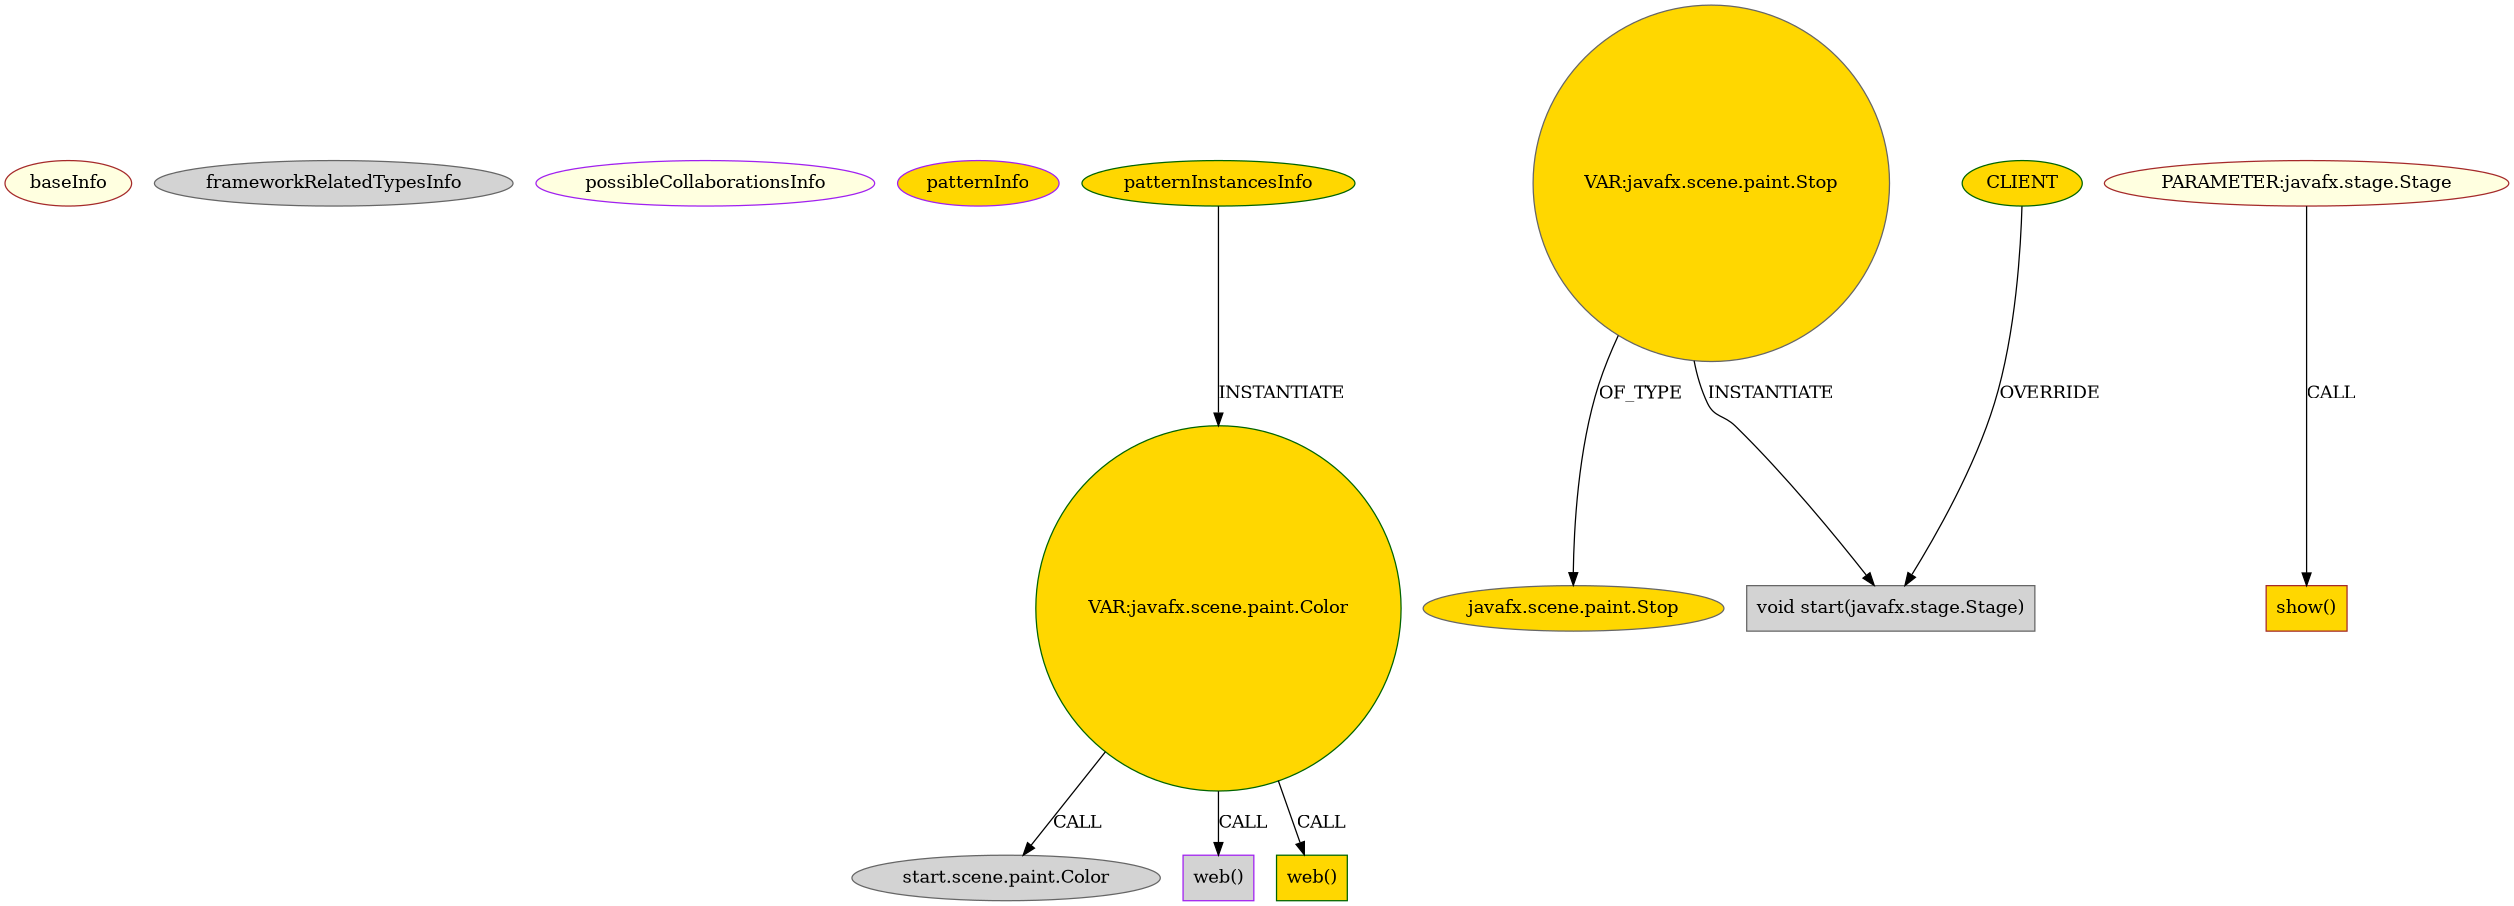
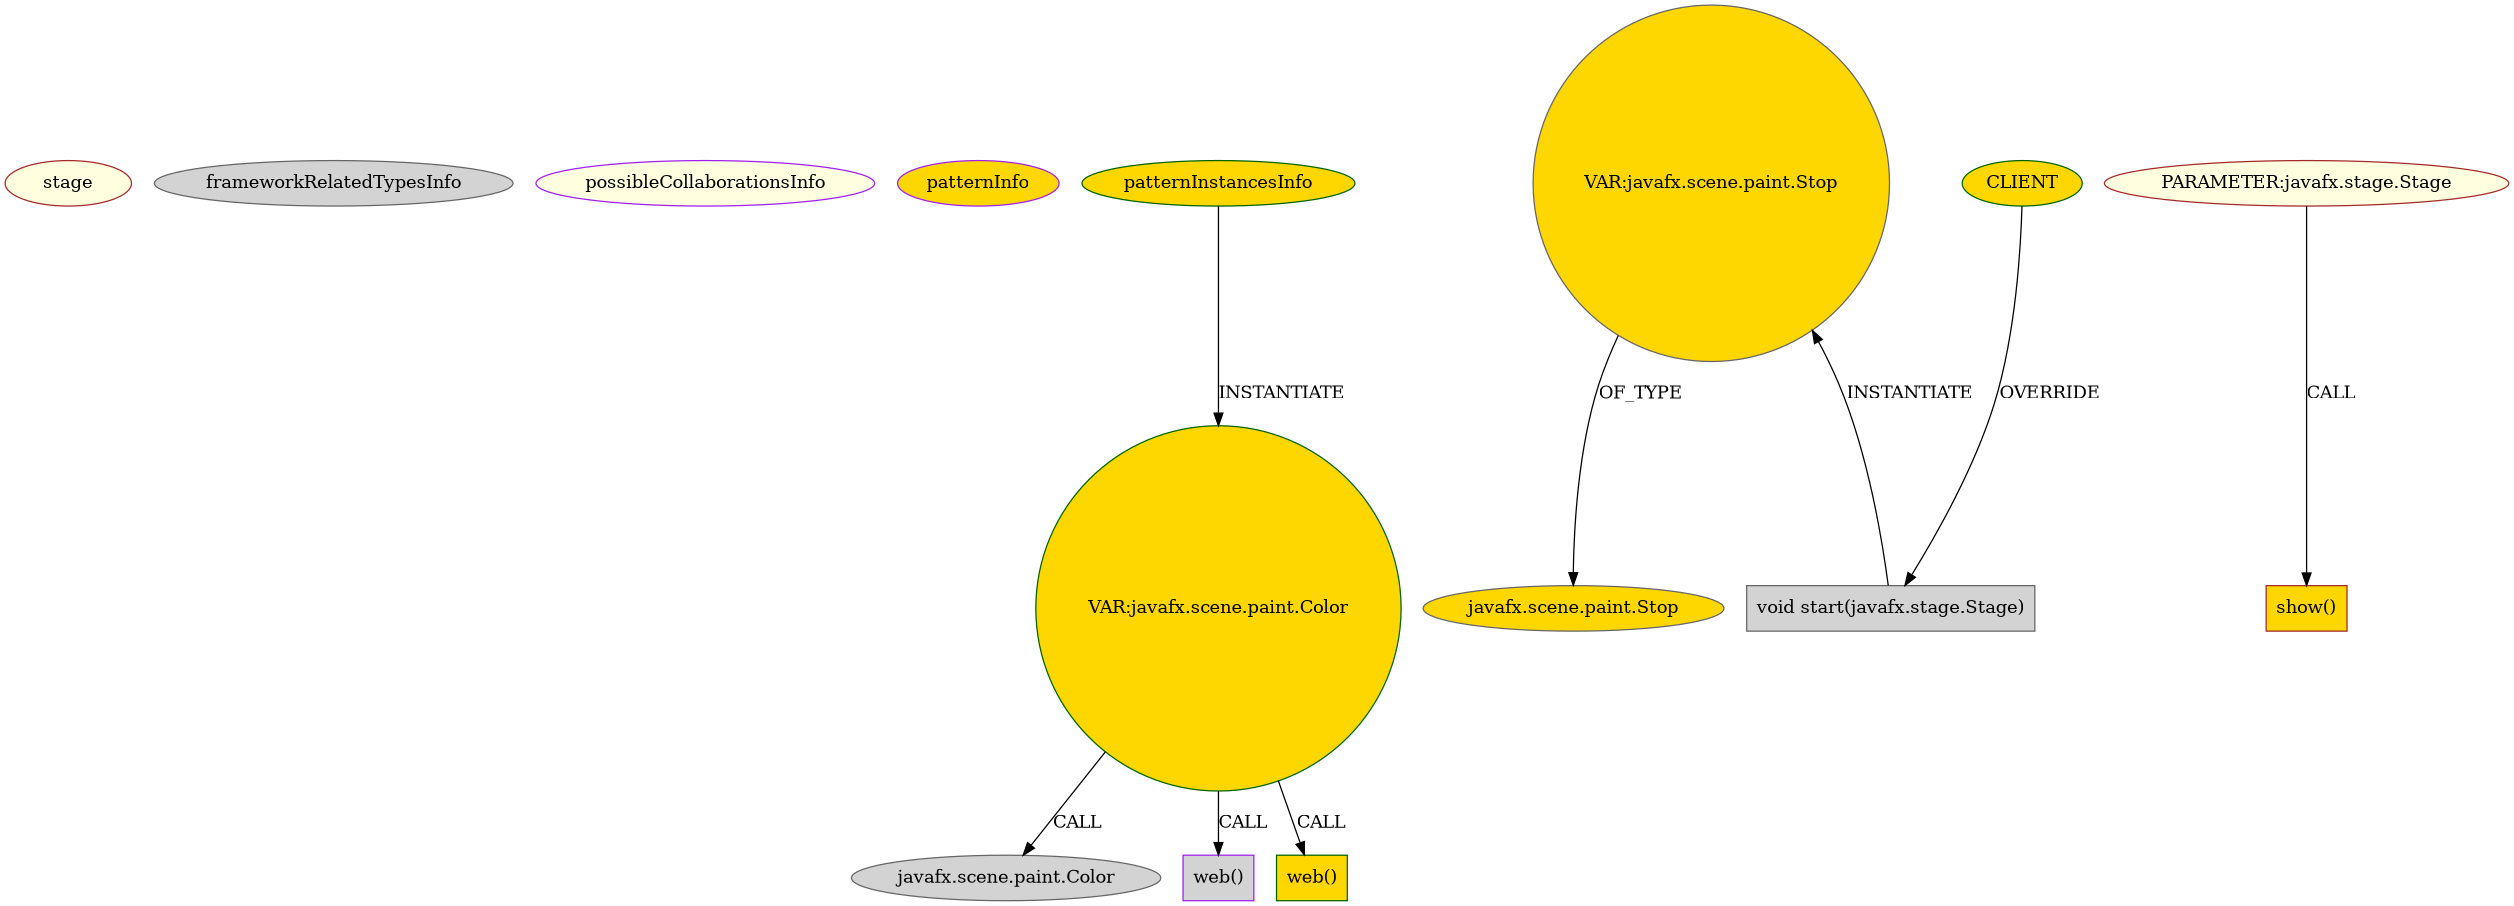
(68, 183) -> (68, 183)
(1776, 468) -> (1864, 460)
(1006, 878) -> (1006, 878)
